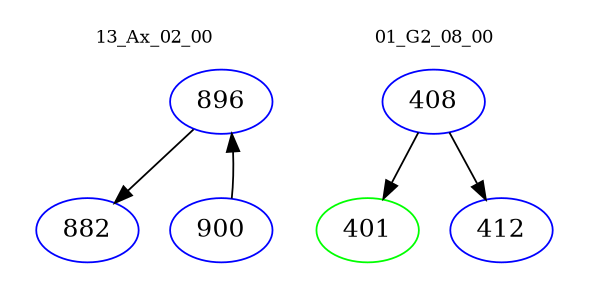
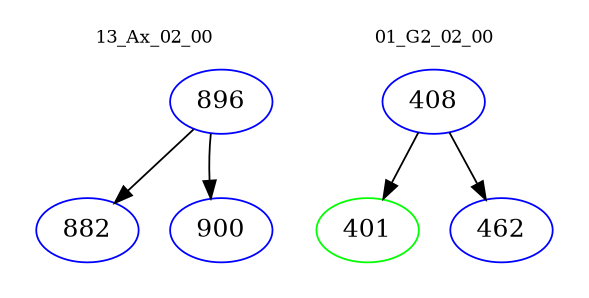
(435, 38) -> (435, 38)
(233, 175) -> (209, 157)
(502, 230) -> (502, 230)
